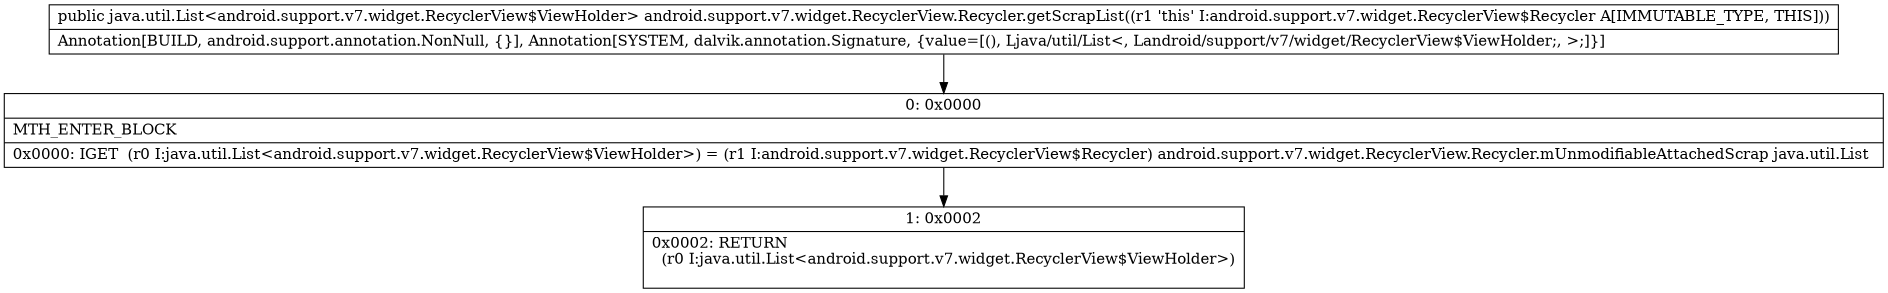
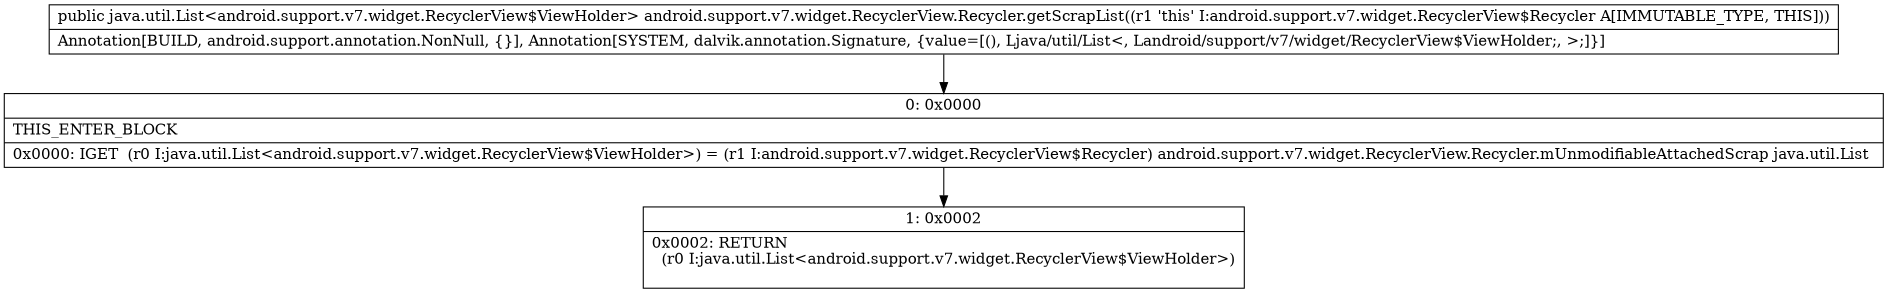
(95, 130) -> (95, 130)
